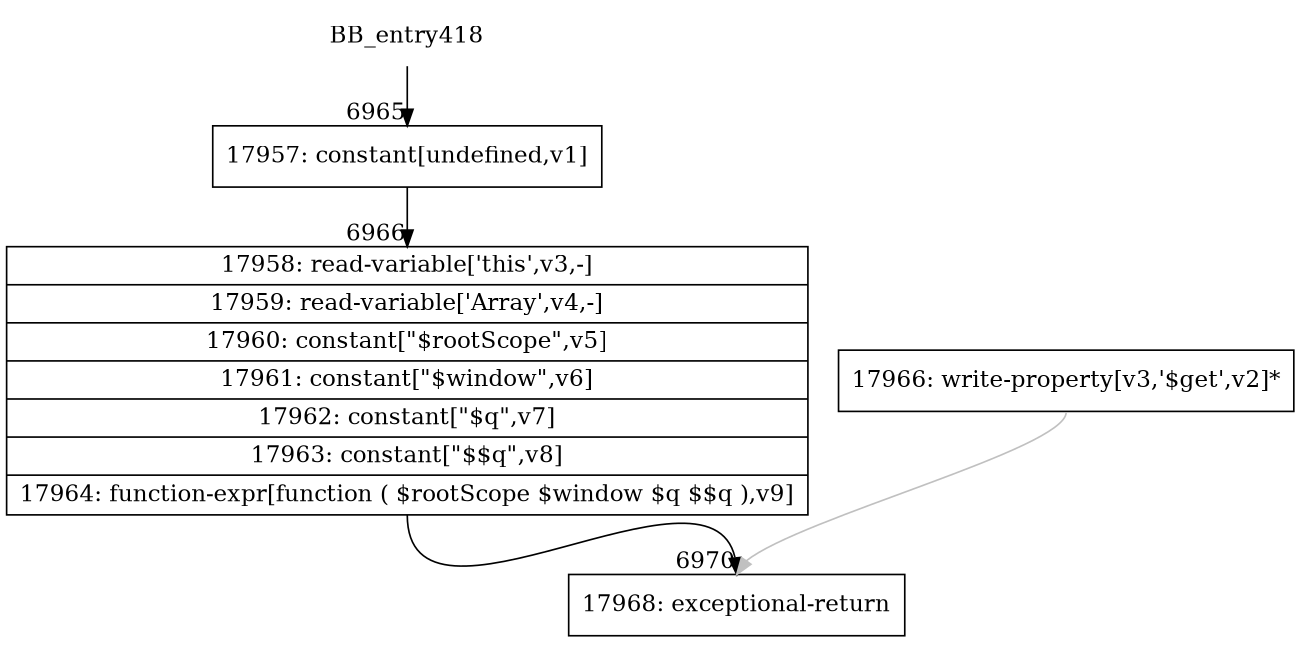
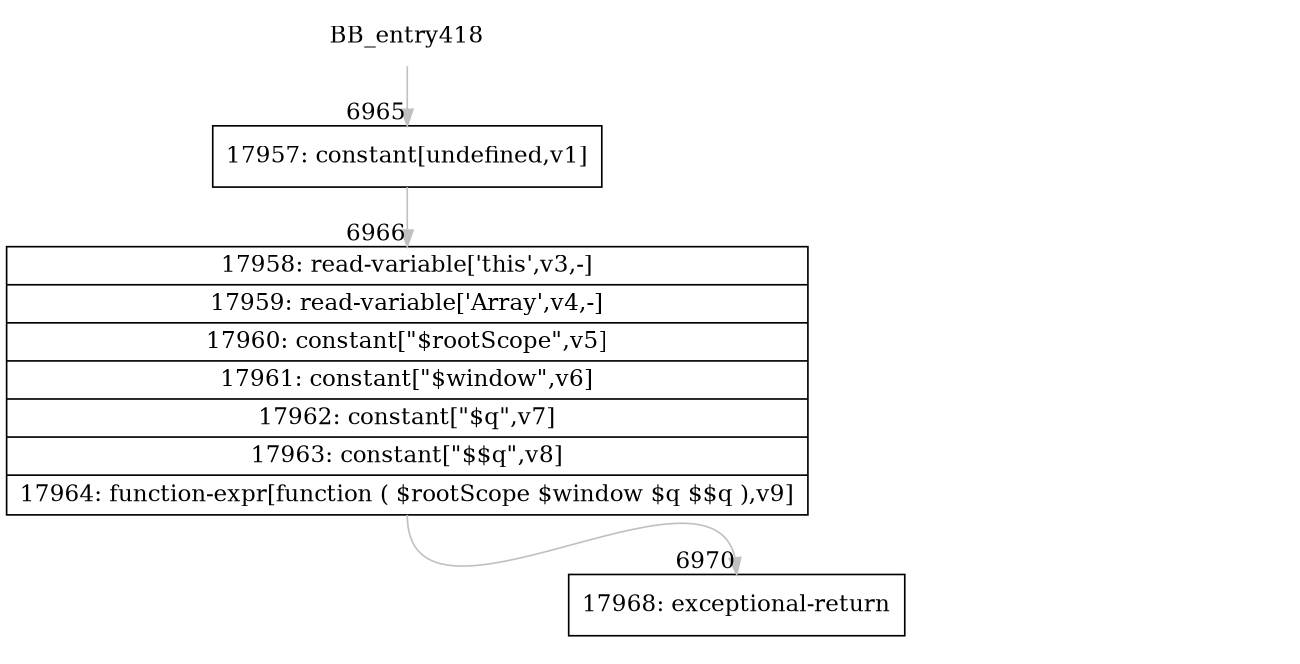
(407, 88) -> (407, 88)
(407, 209) -> (407, 209)
(1066, 381) -> none
(564, 547) -> (564, 547)
